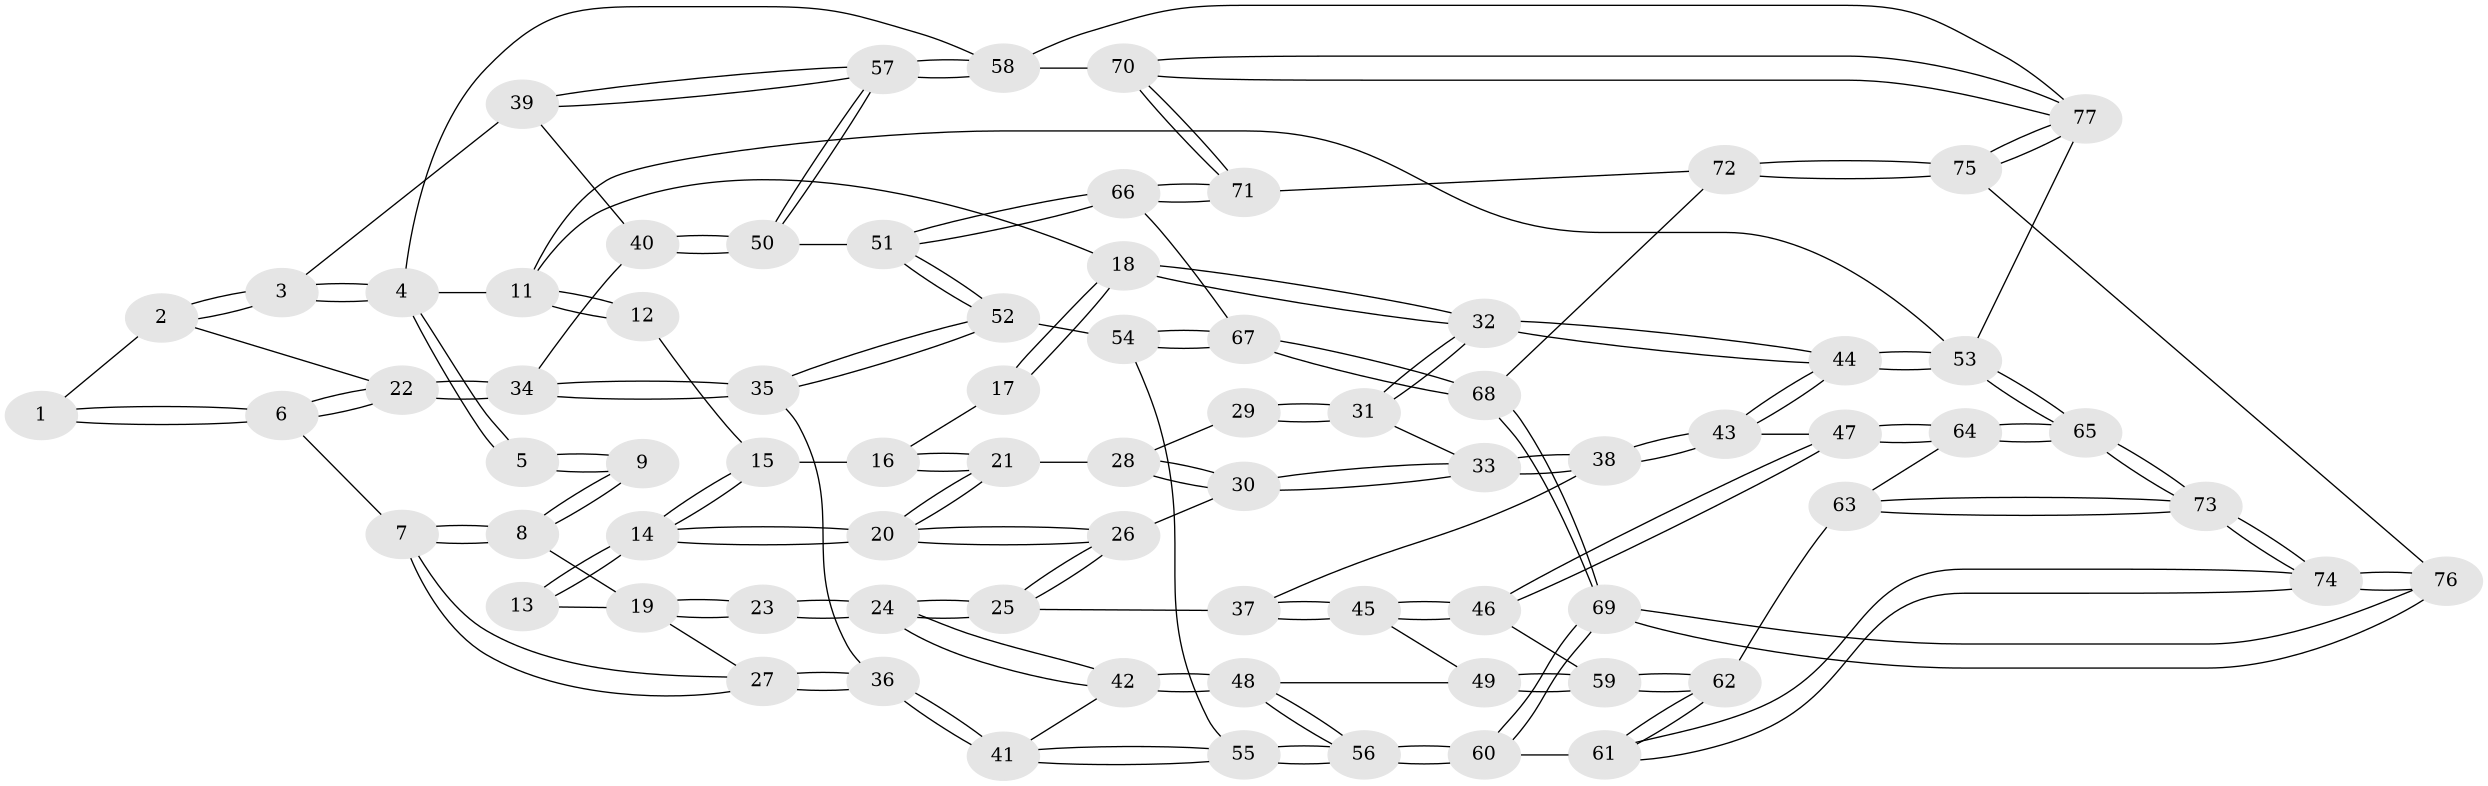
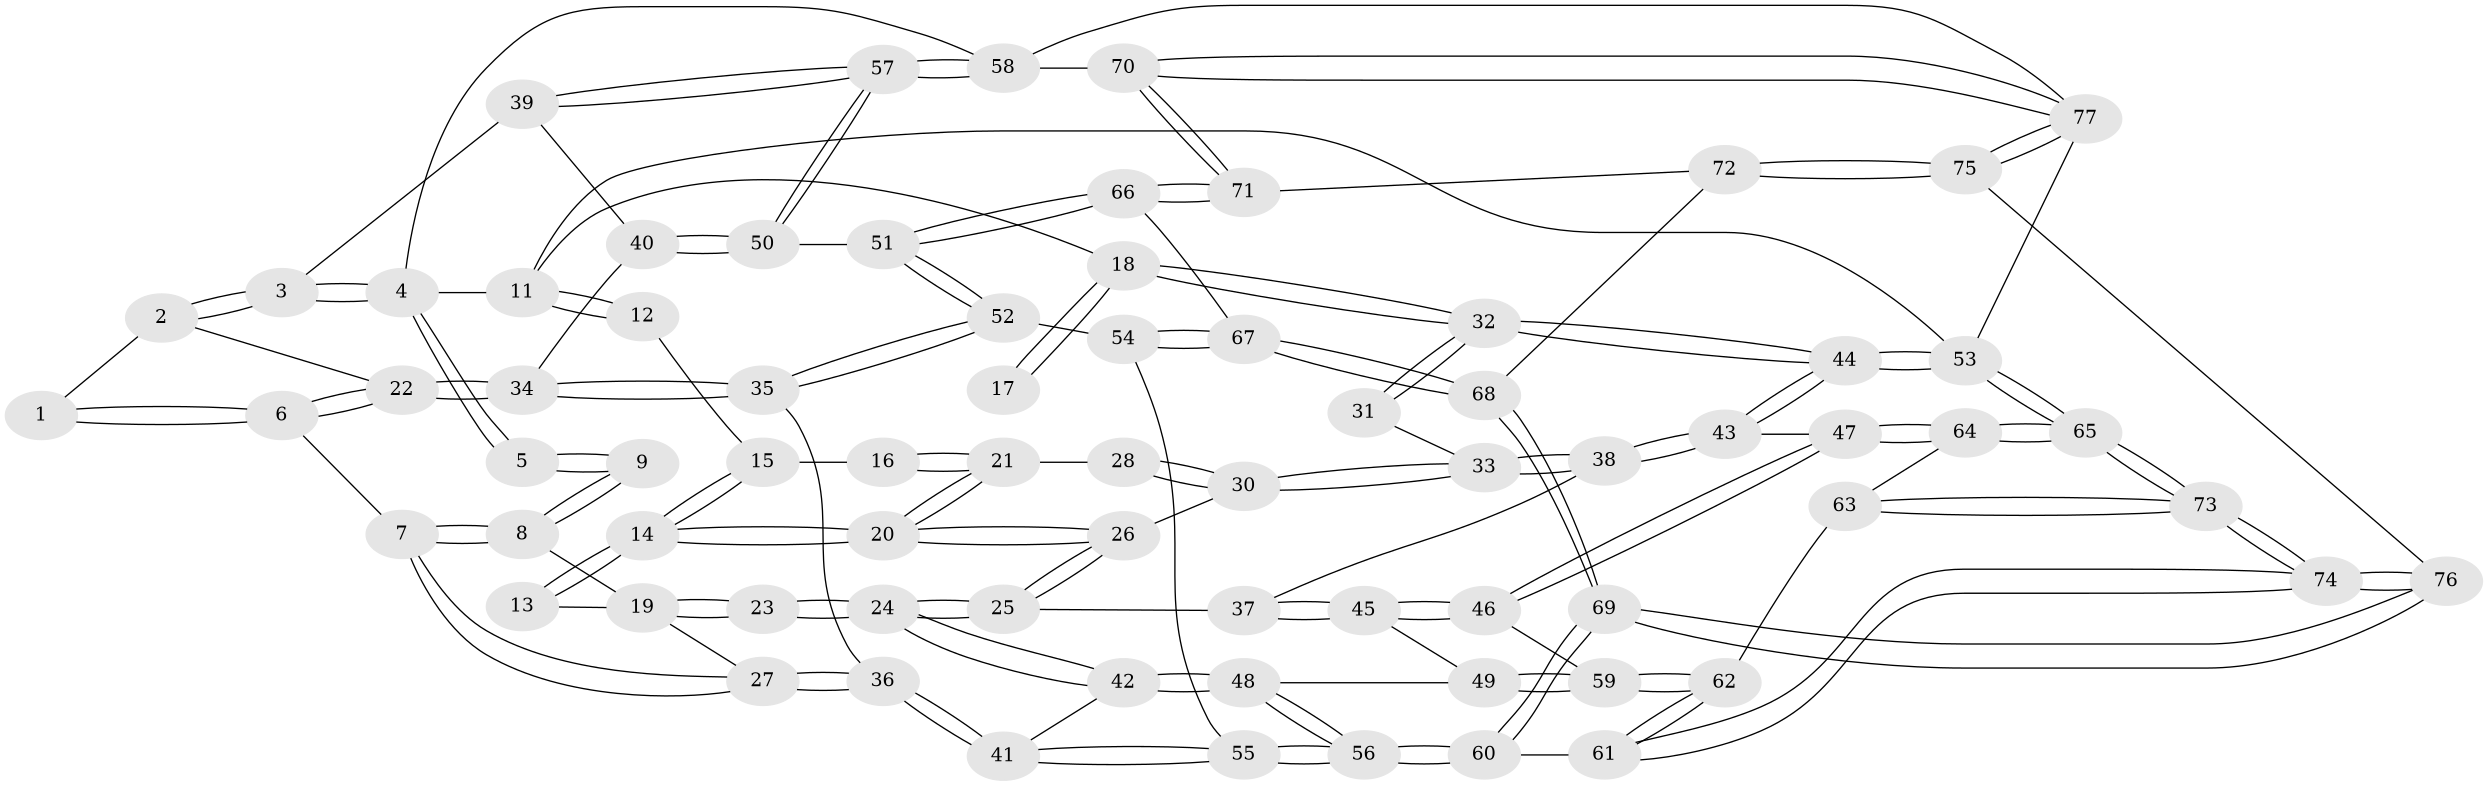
(1244, 413) -> none
(943, 426) -> none
